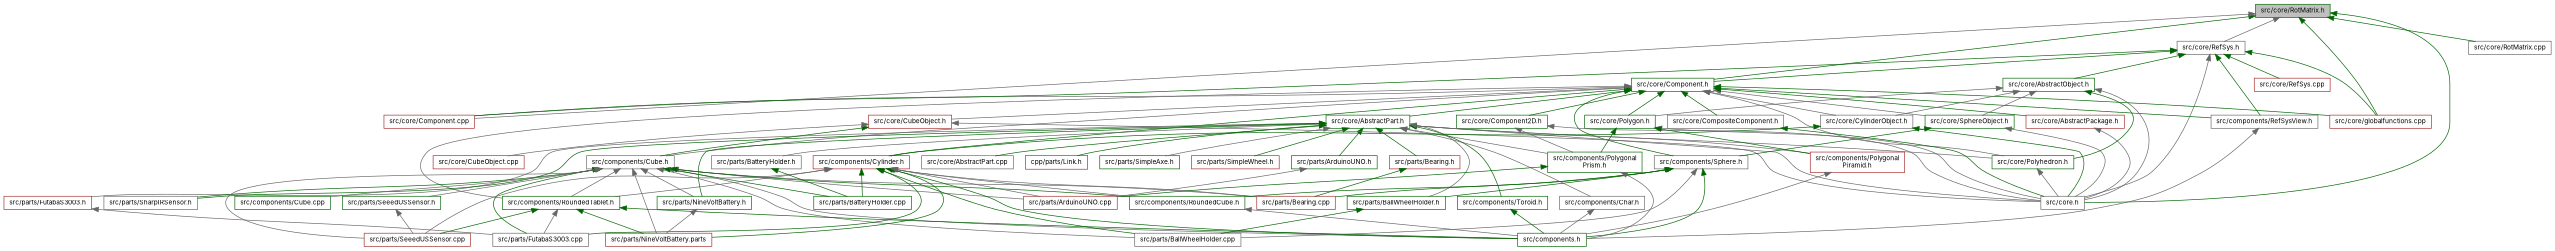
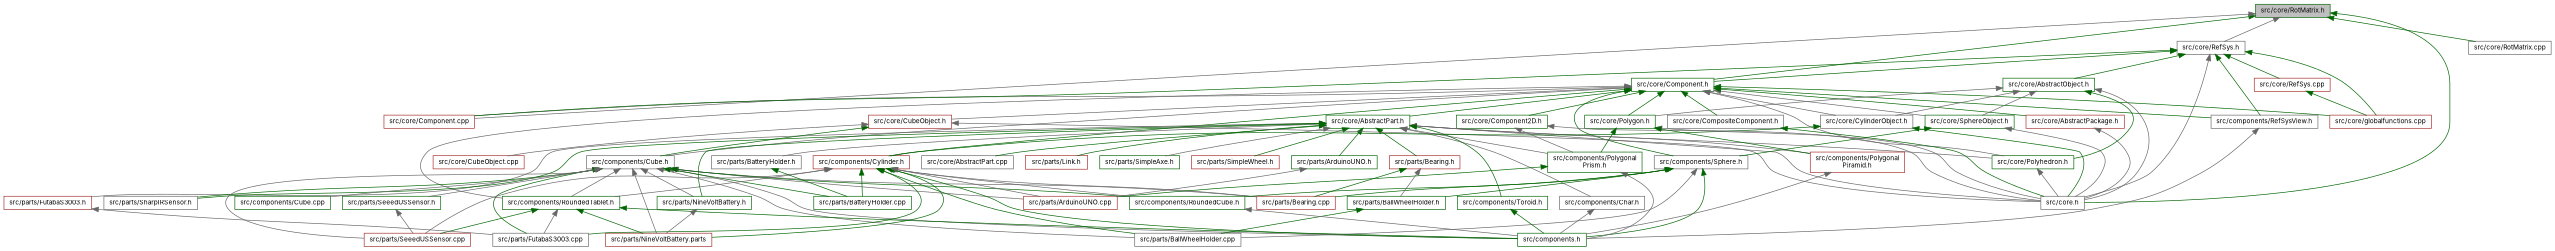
(2344, 66) -> (2340, 105)
(1468, 156) -> (1409, 184)
(1057, 162) -> (1057, 162)
